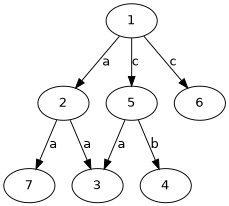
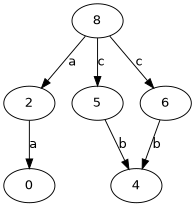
(132, 21) -> (98, 21)
none -> (153, 140)
(29, 186) -> (29, 186)
(98, 186) -> none
